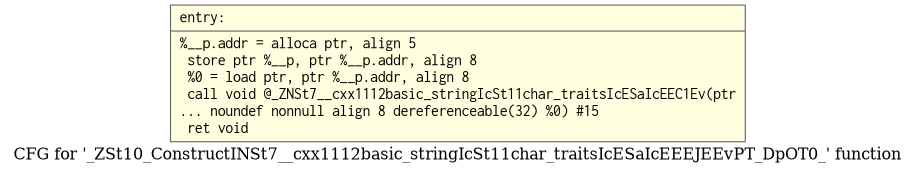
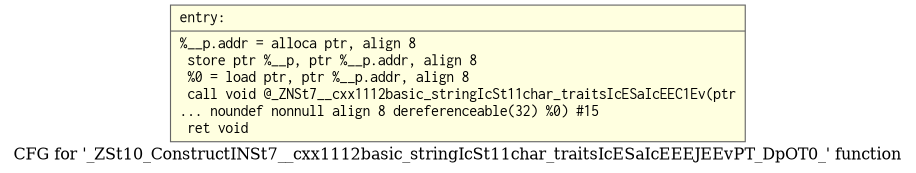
(298, 43) -> (298, 43)
